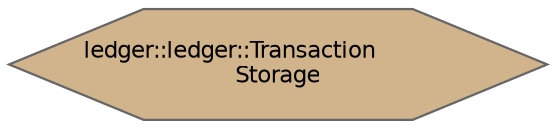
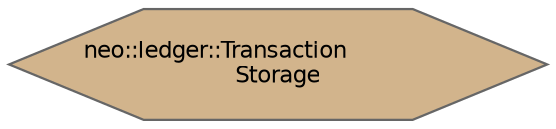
(278, 64) -> (278, 64)
